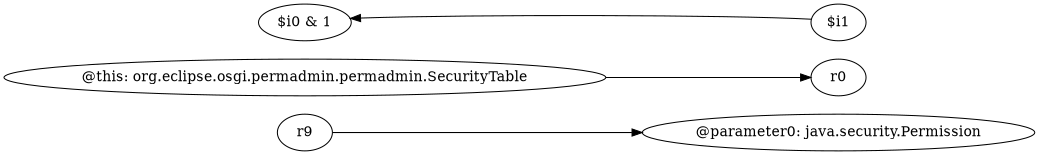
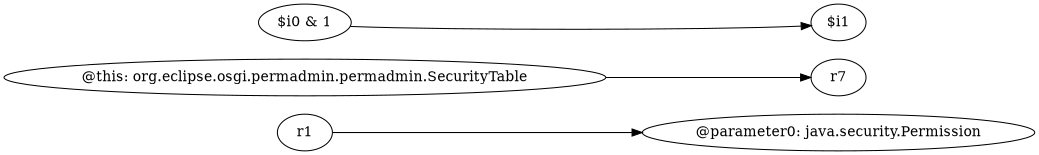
(586, 16) -> (576, 29)
(839, 77) -> (839, 77)
(305, 133) -> (305, 133)
